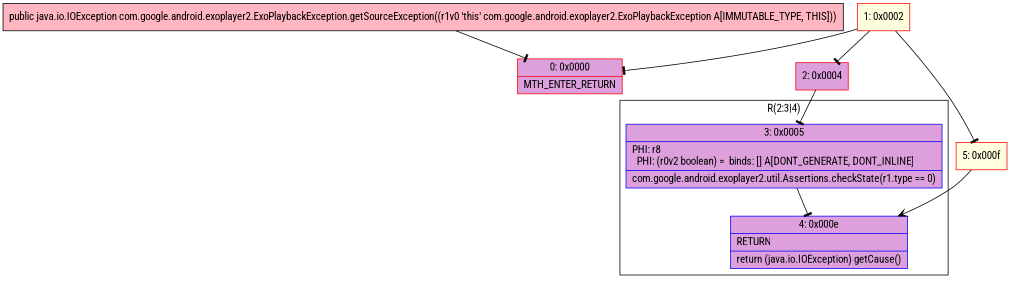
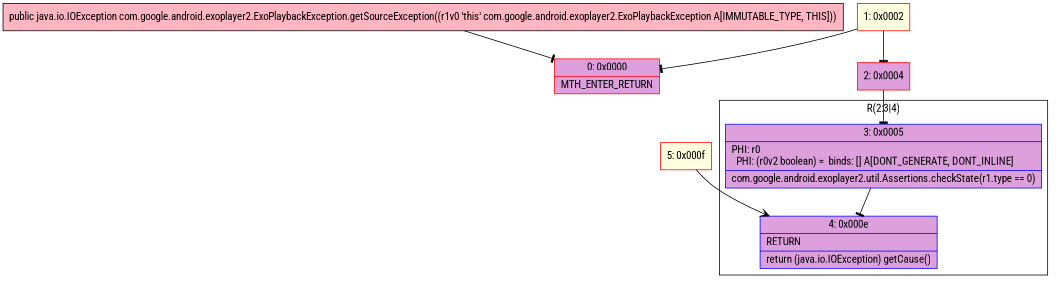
(938, 82) -> none
(648, 150) -> (747, 150)
